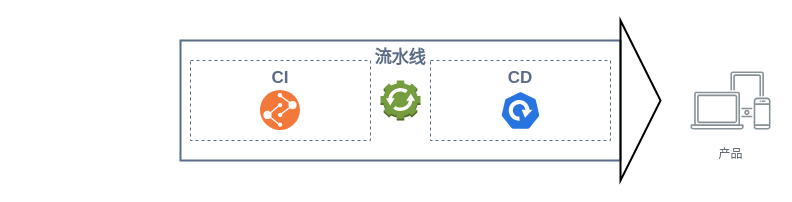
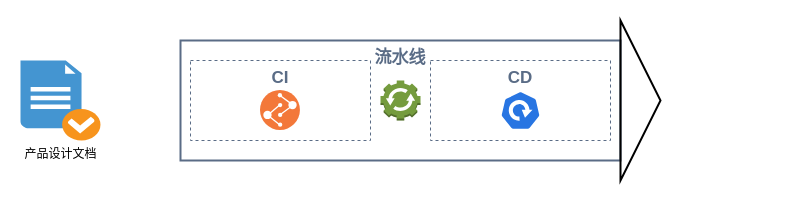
none -> (61, 101)
(731, 101) -> none
